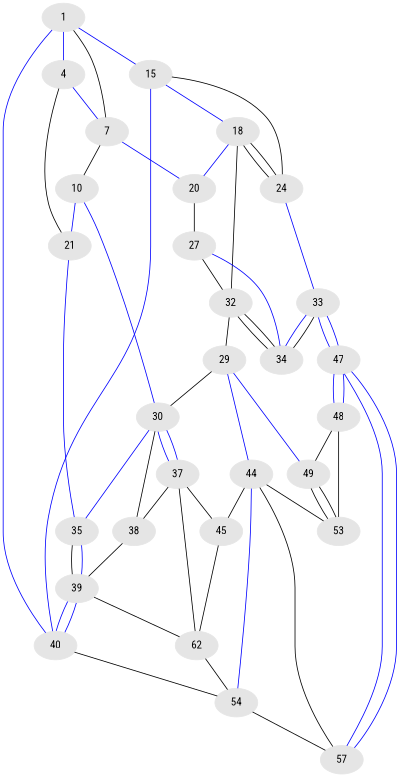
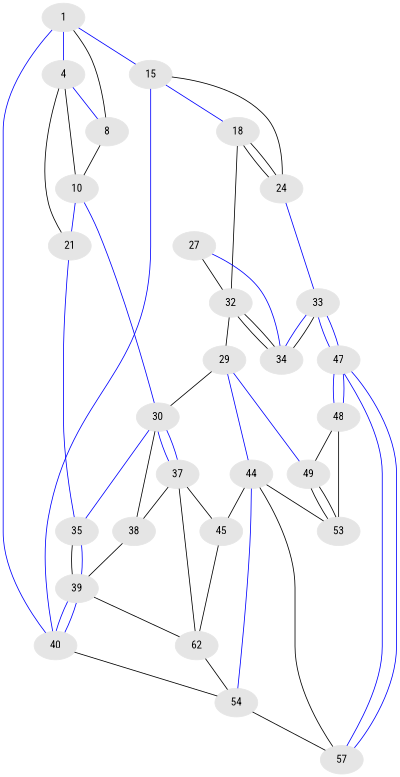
none -> (70, 132)
(107, 132) -> (107, 132)
(194, 189) -> none
